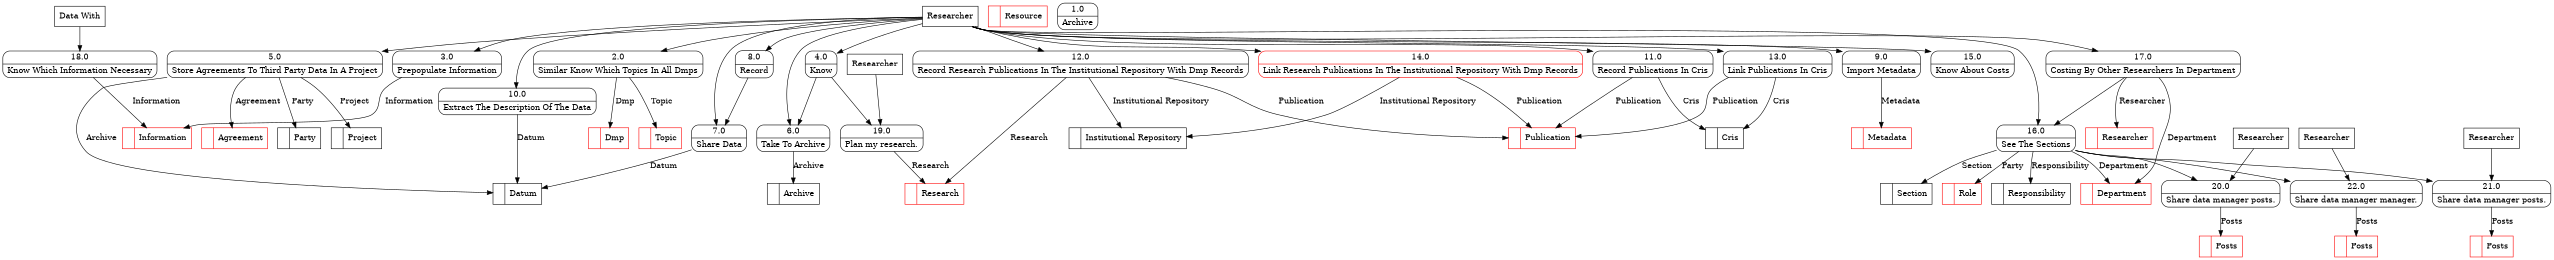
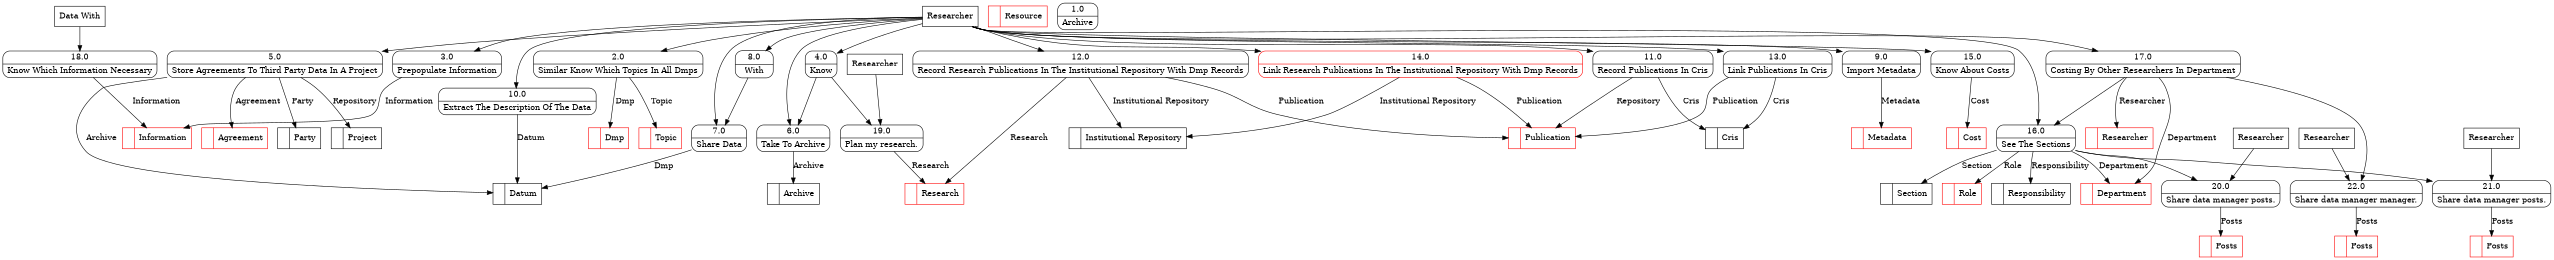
(754, 71) -> (754, 71)
(355, 101) -> (355, 101)
(1639, 101) -> (1639, 101)
none -> (1966, 138)
(2185, 164) -> (2321, 102)
(664, 166) -> (664, 166)
(2013, 166) -> (2013, 166)
